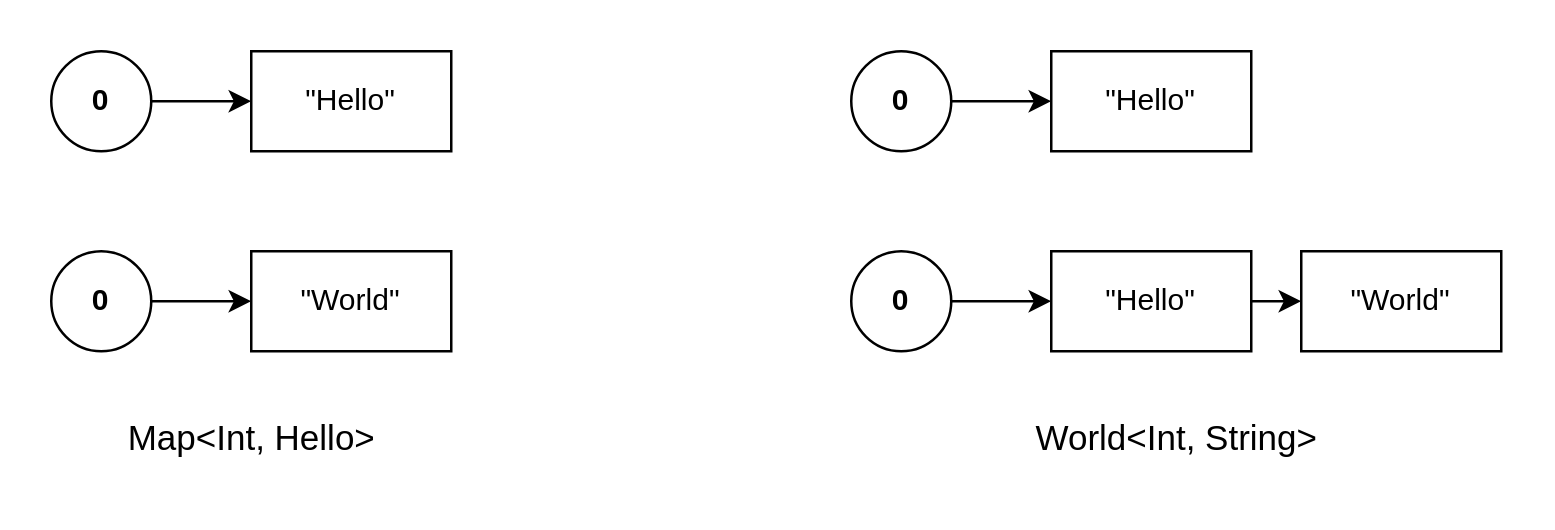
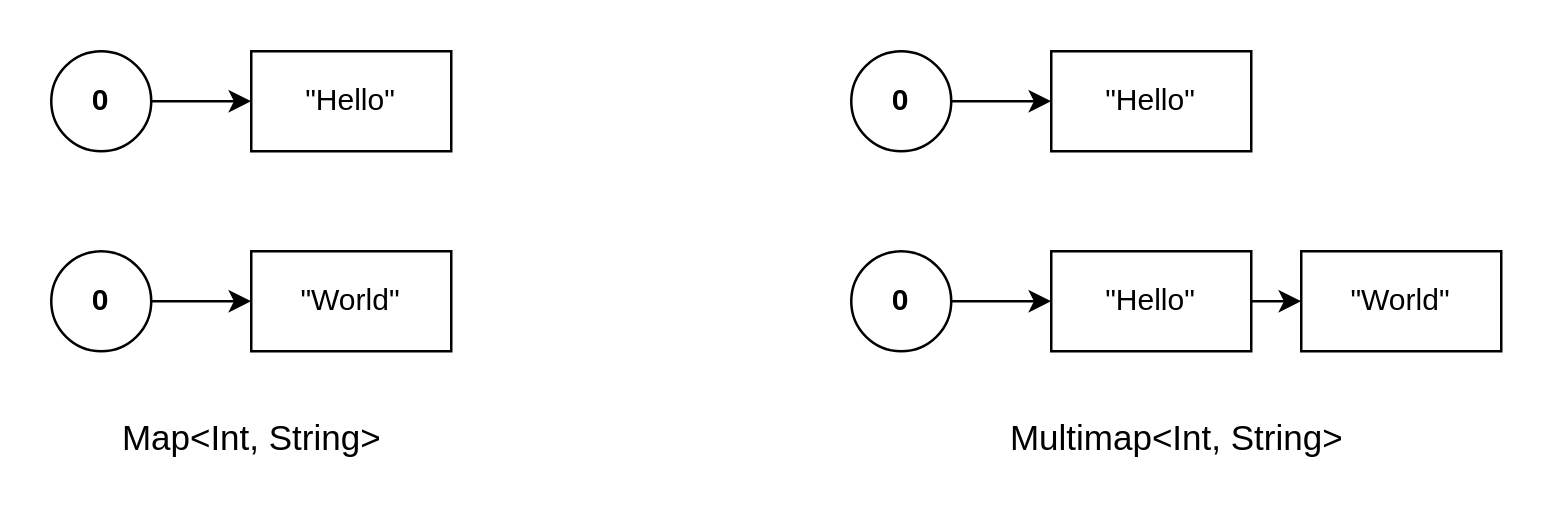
(253, 439) -> (253, 439)
(1178, 439) -> (1178, 439)
